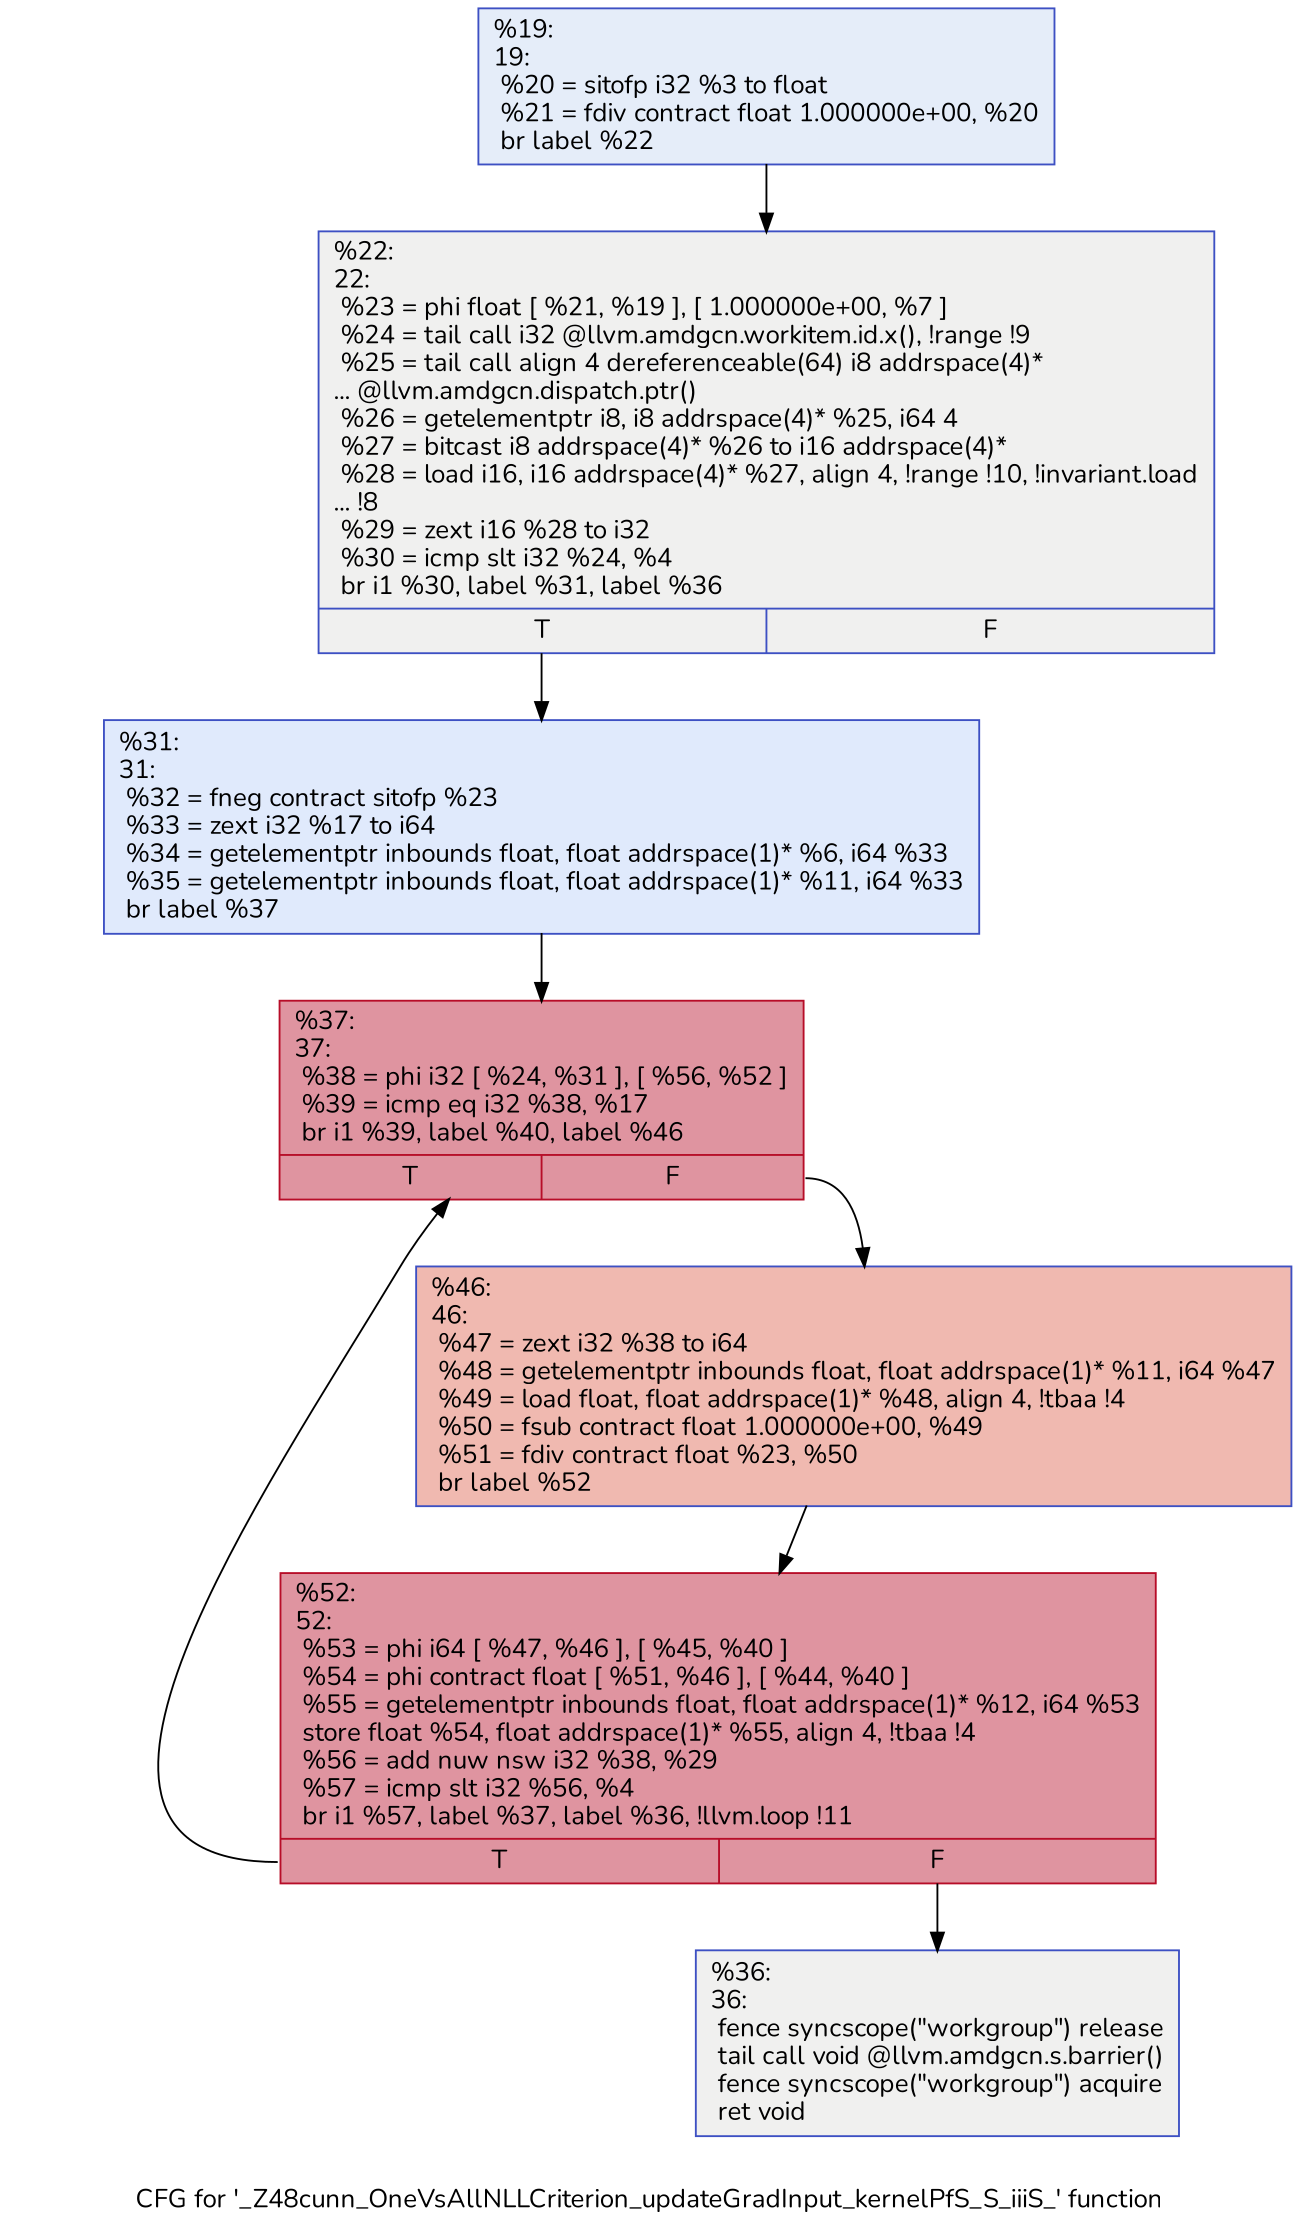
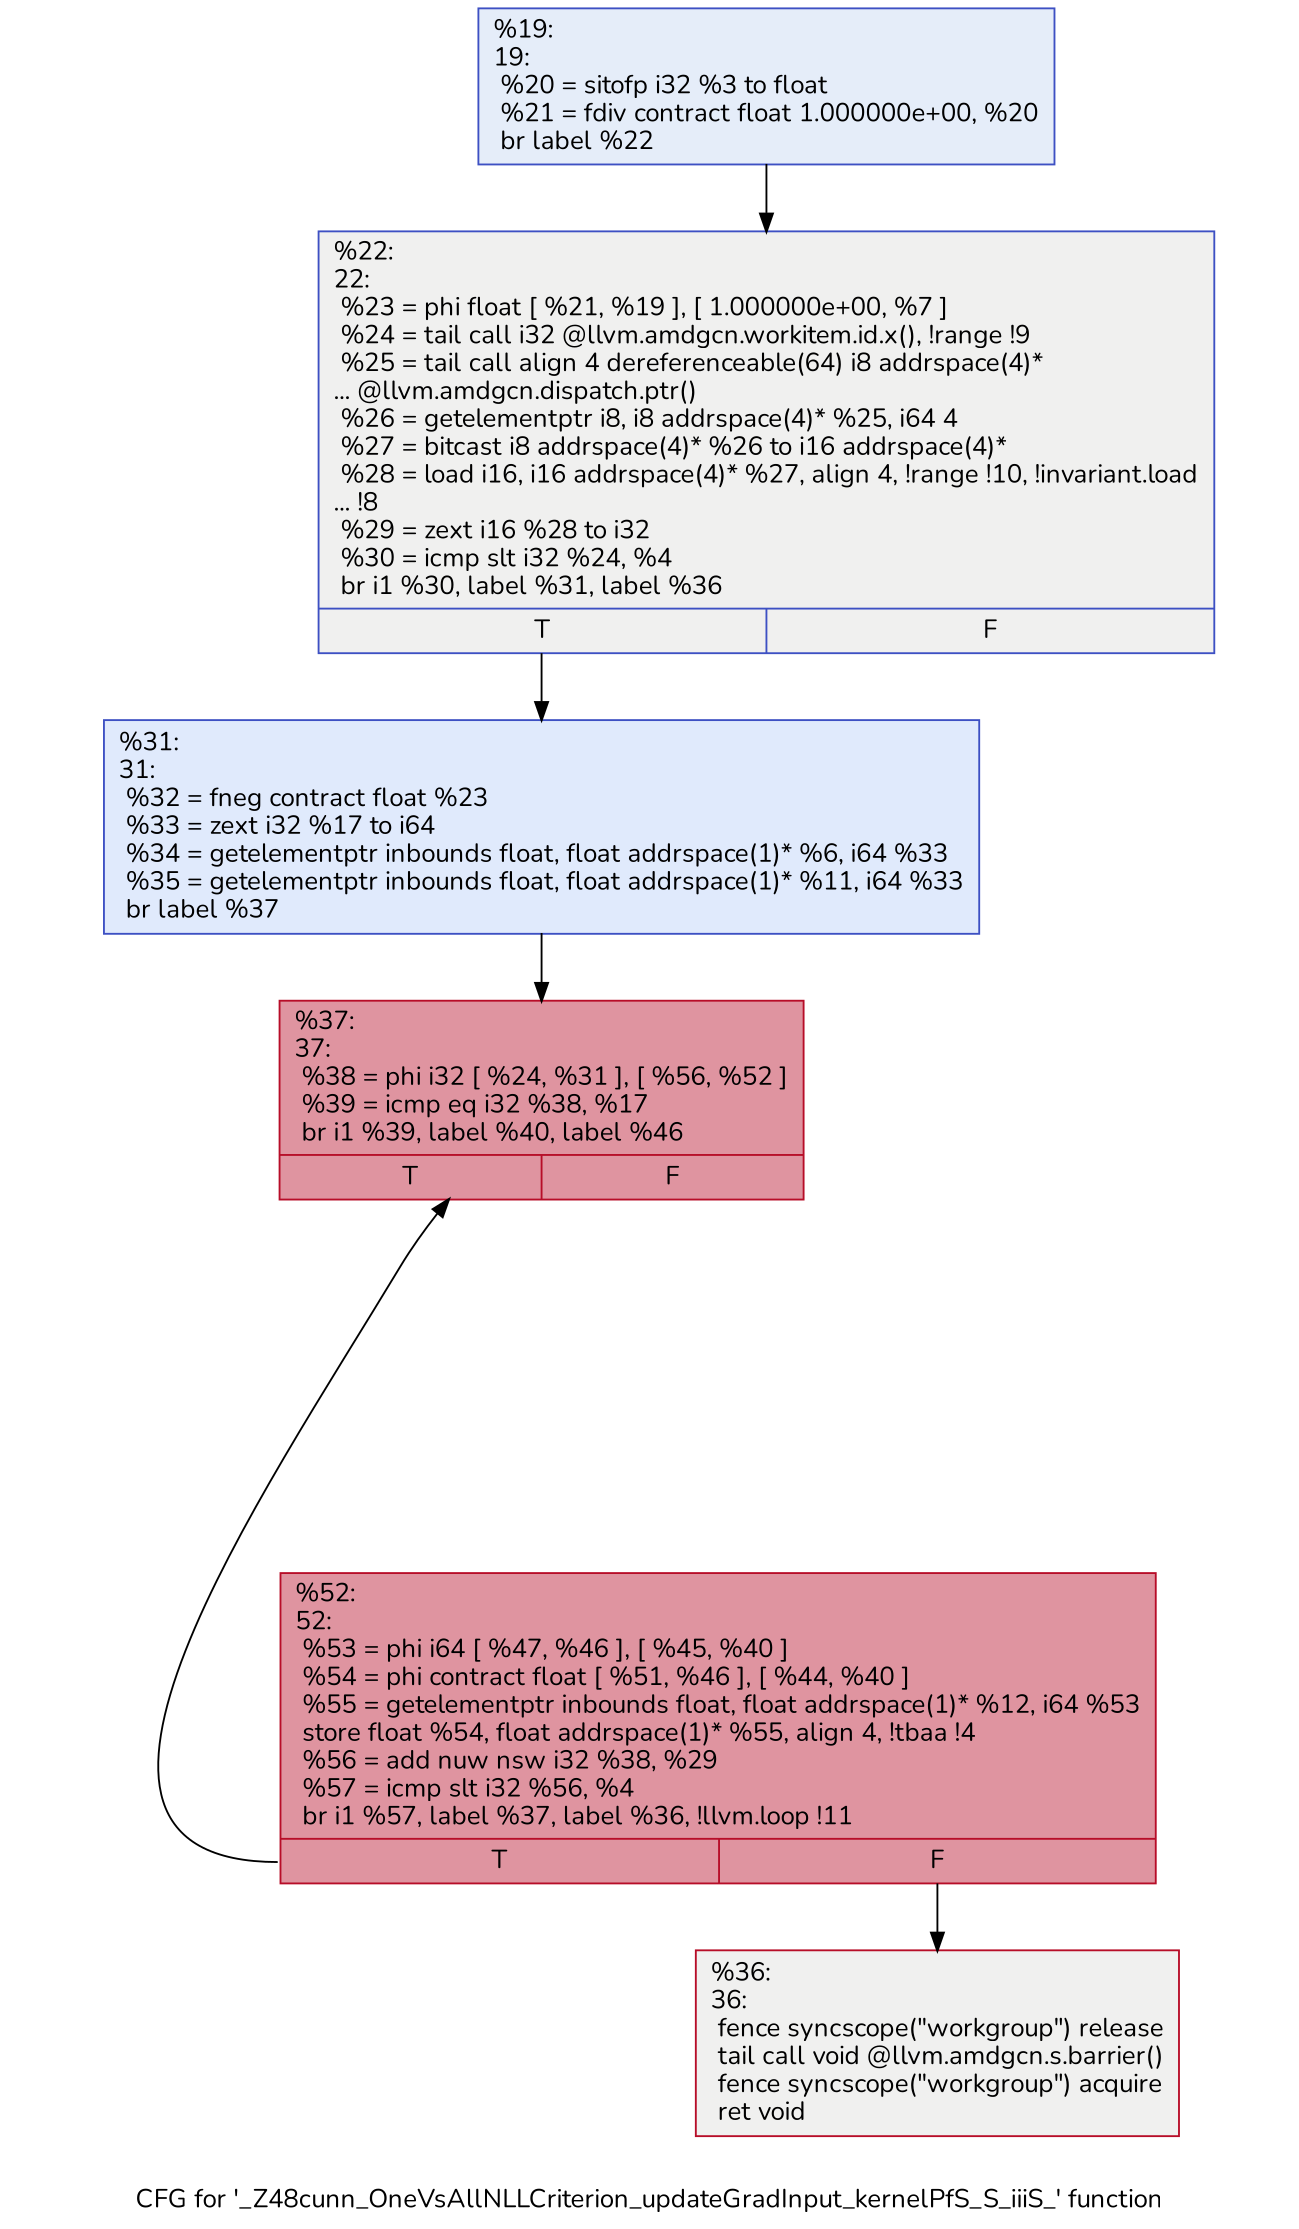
(309, 798) -> (304, 798)
(854, 1386) -> none
(937, 2043) -> (937, 2043)
